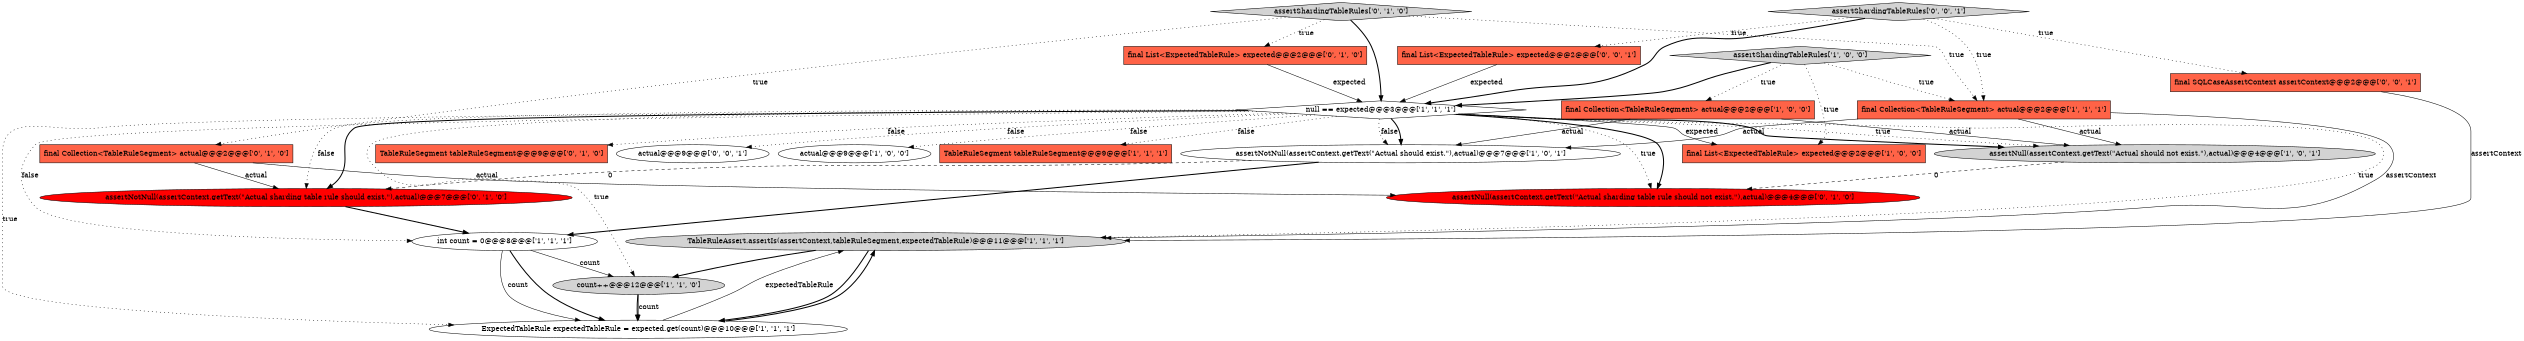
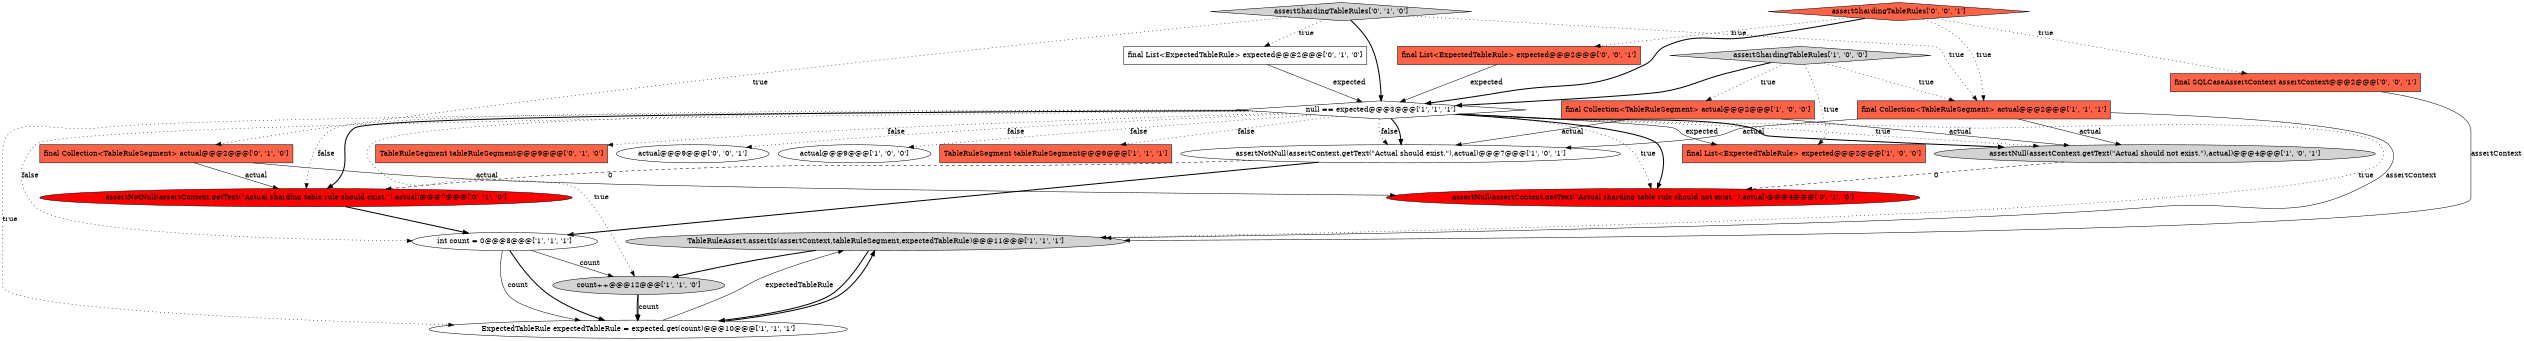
(1899, 12) -> (1899, 12)
(1245, 55) -> (1245, 55)
